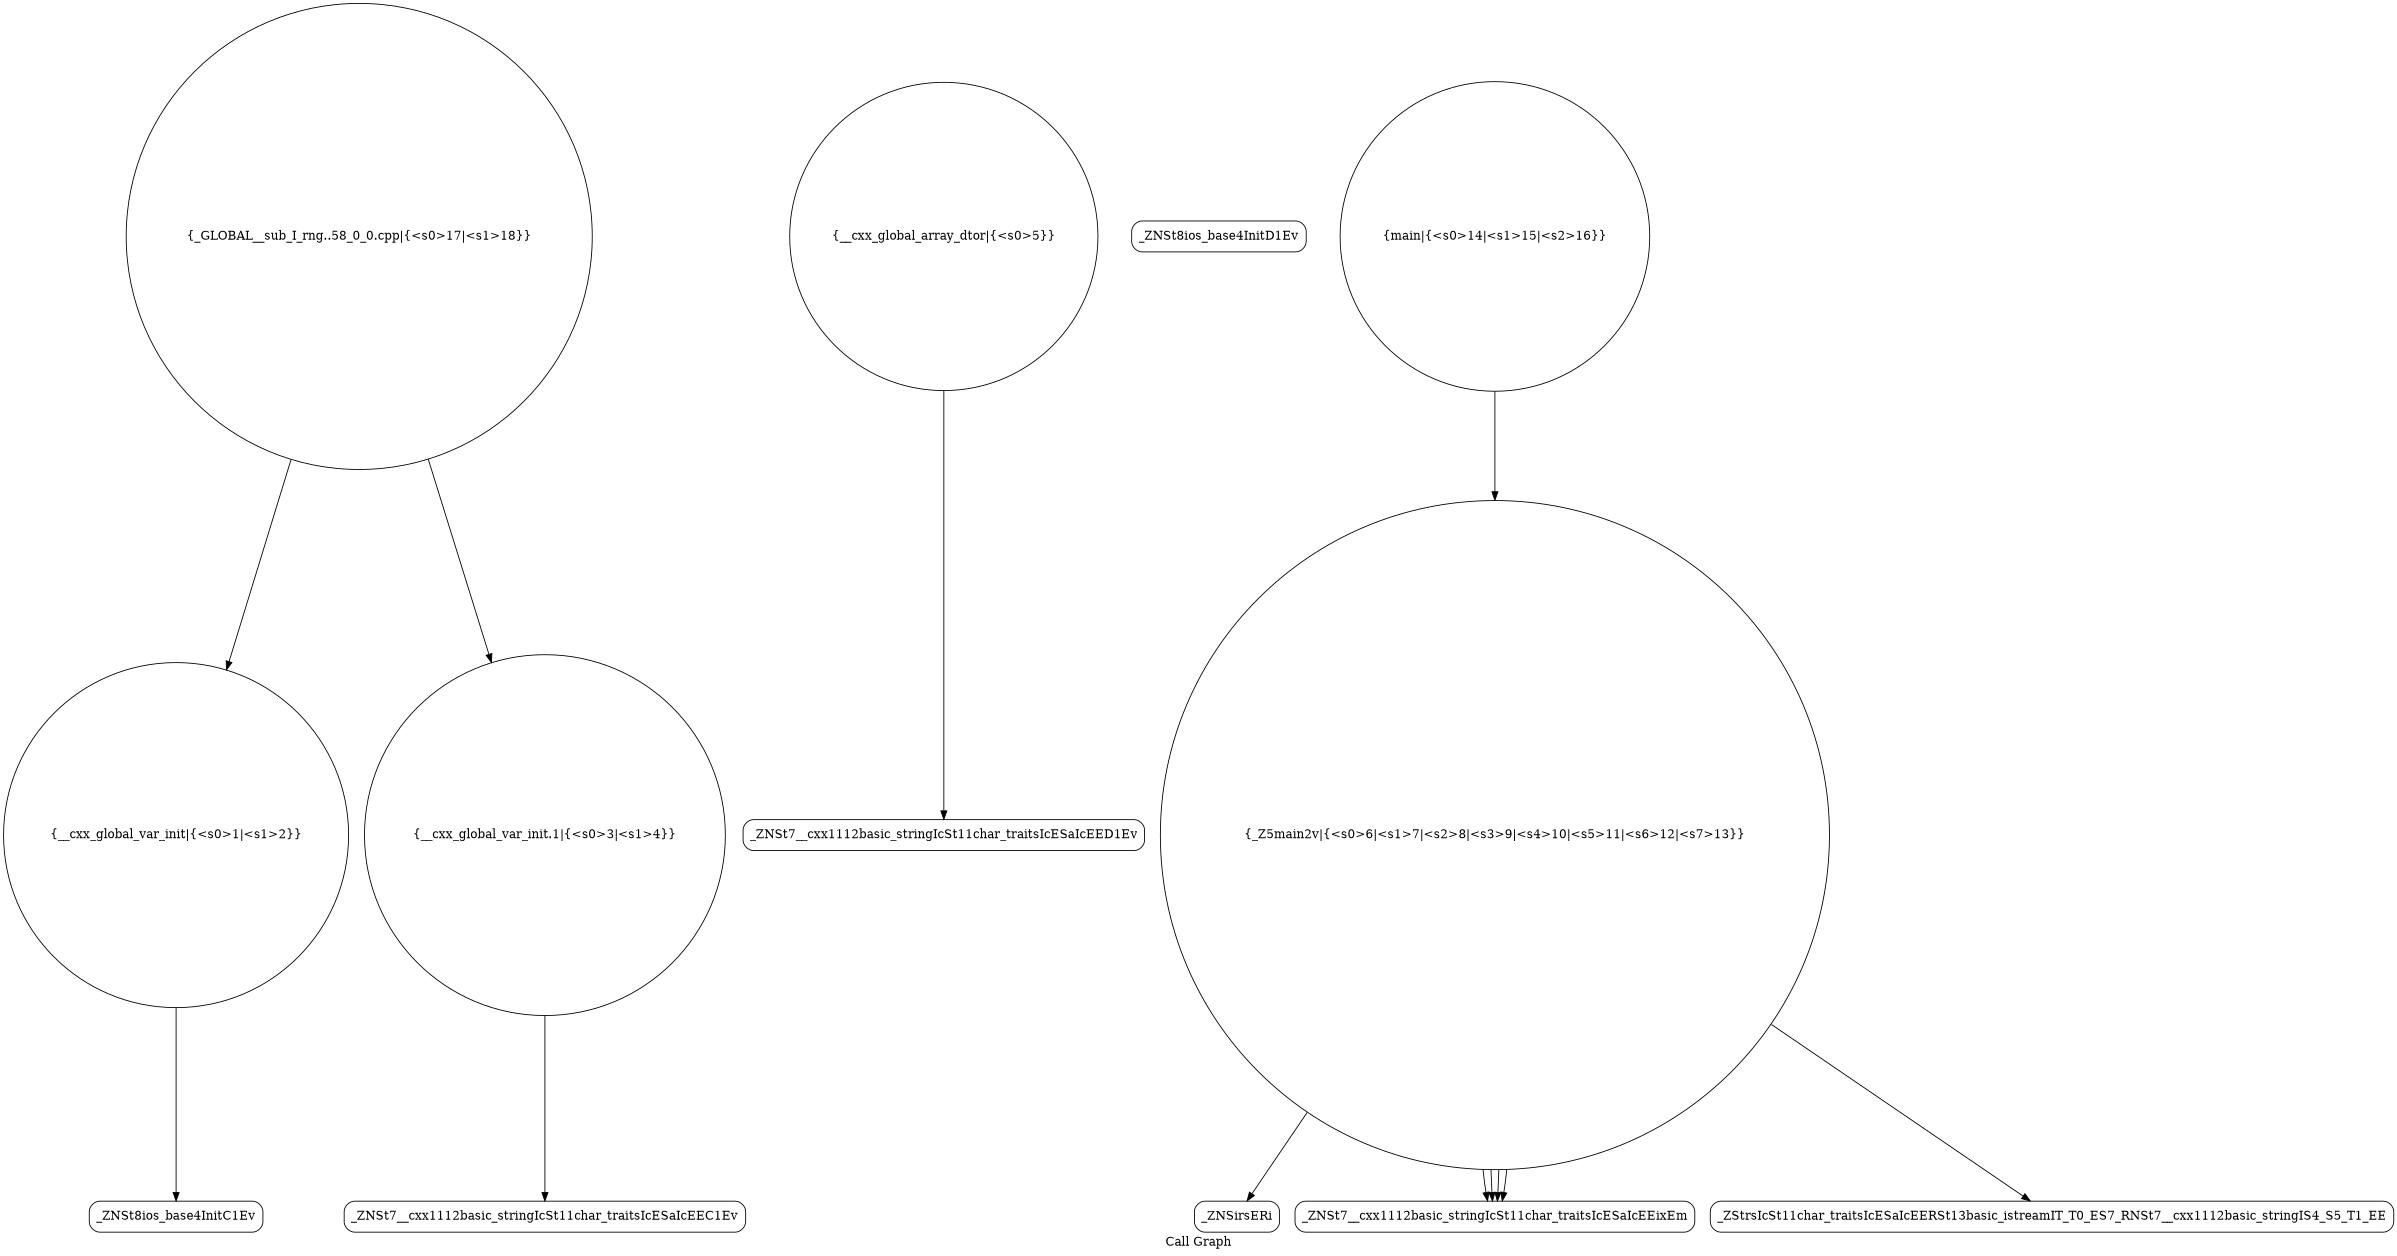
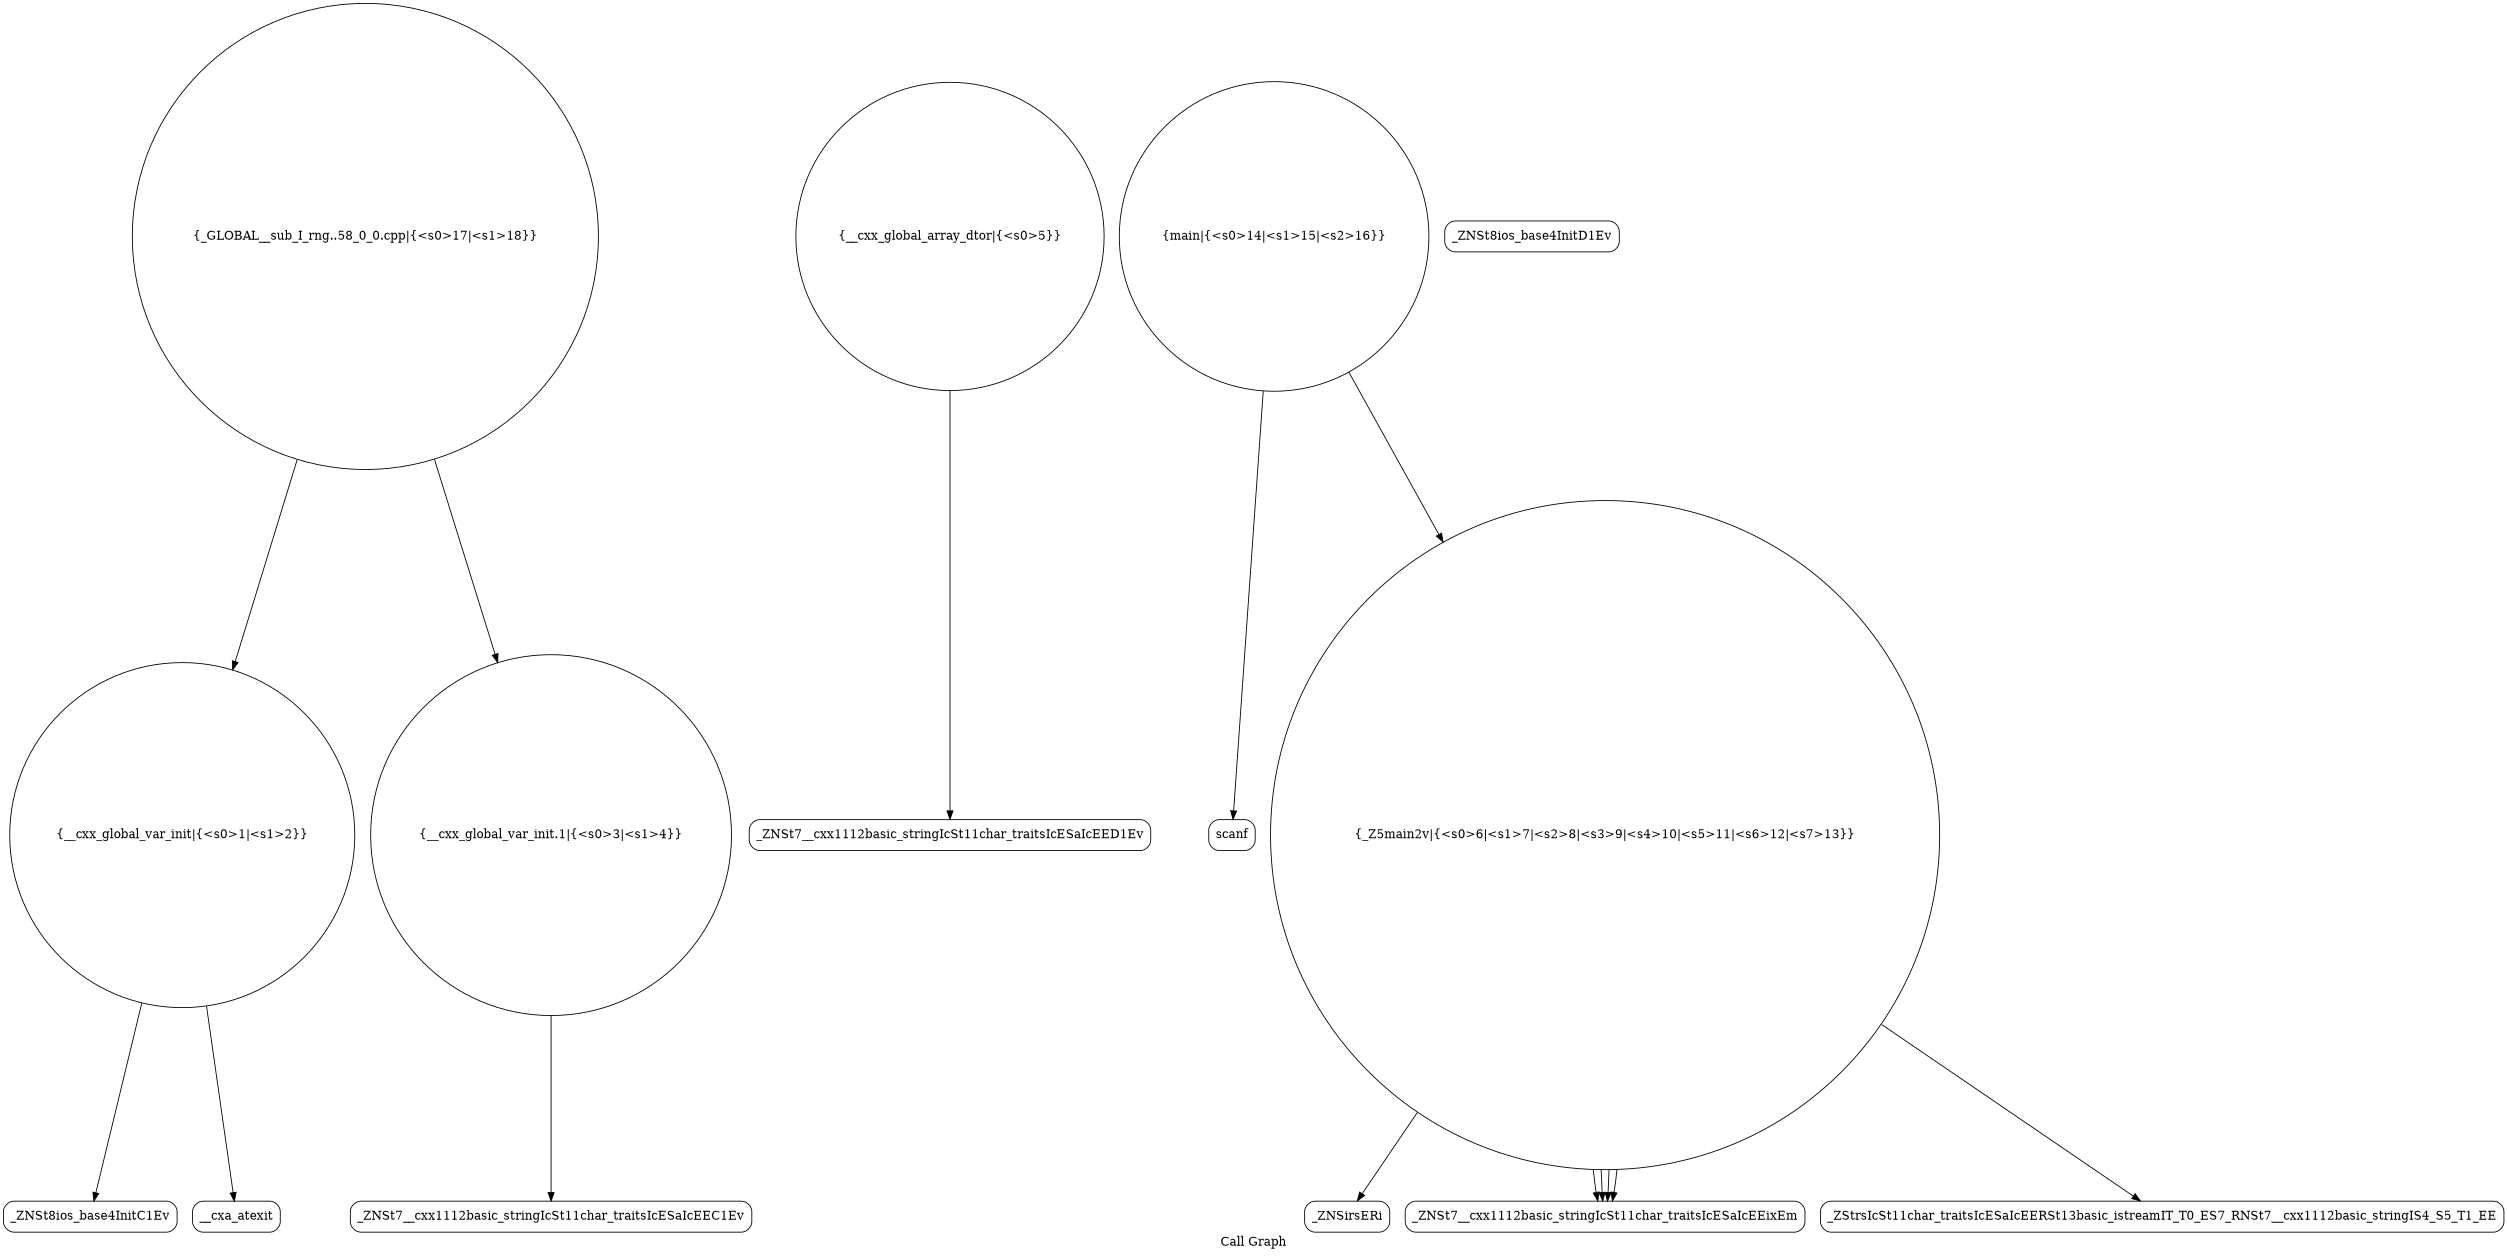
none -> (1232, 835)
none -> (236, 1217)
